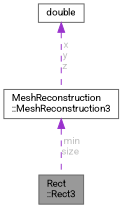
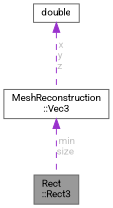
(61, 104) -> (56, 104)
